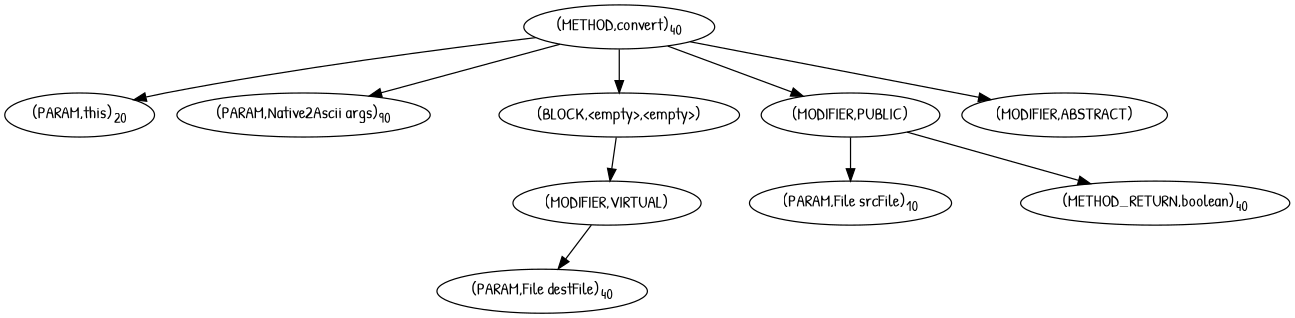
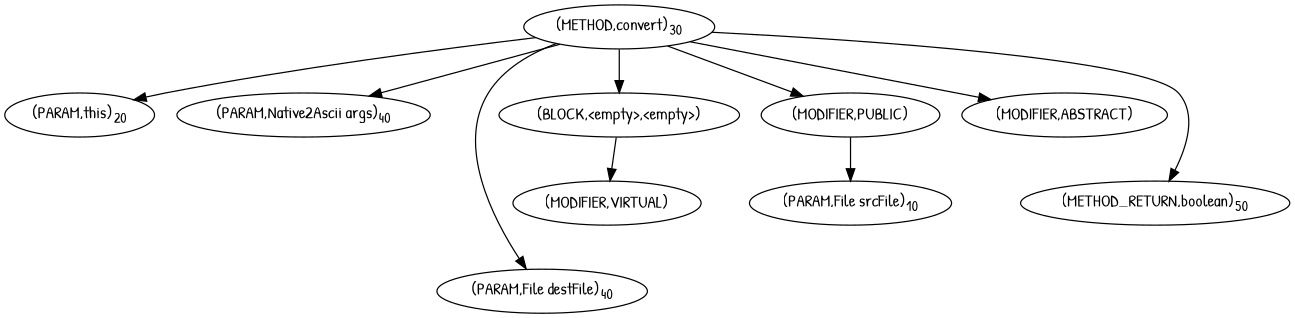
(676, 25) -> (676, 25)
(385, 113) -> (385, 113)
(993, 156) -> (989, 53)
(1242, 201) -> (1242, 201)
(579, 242) -> (476, 137)
